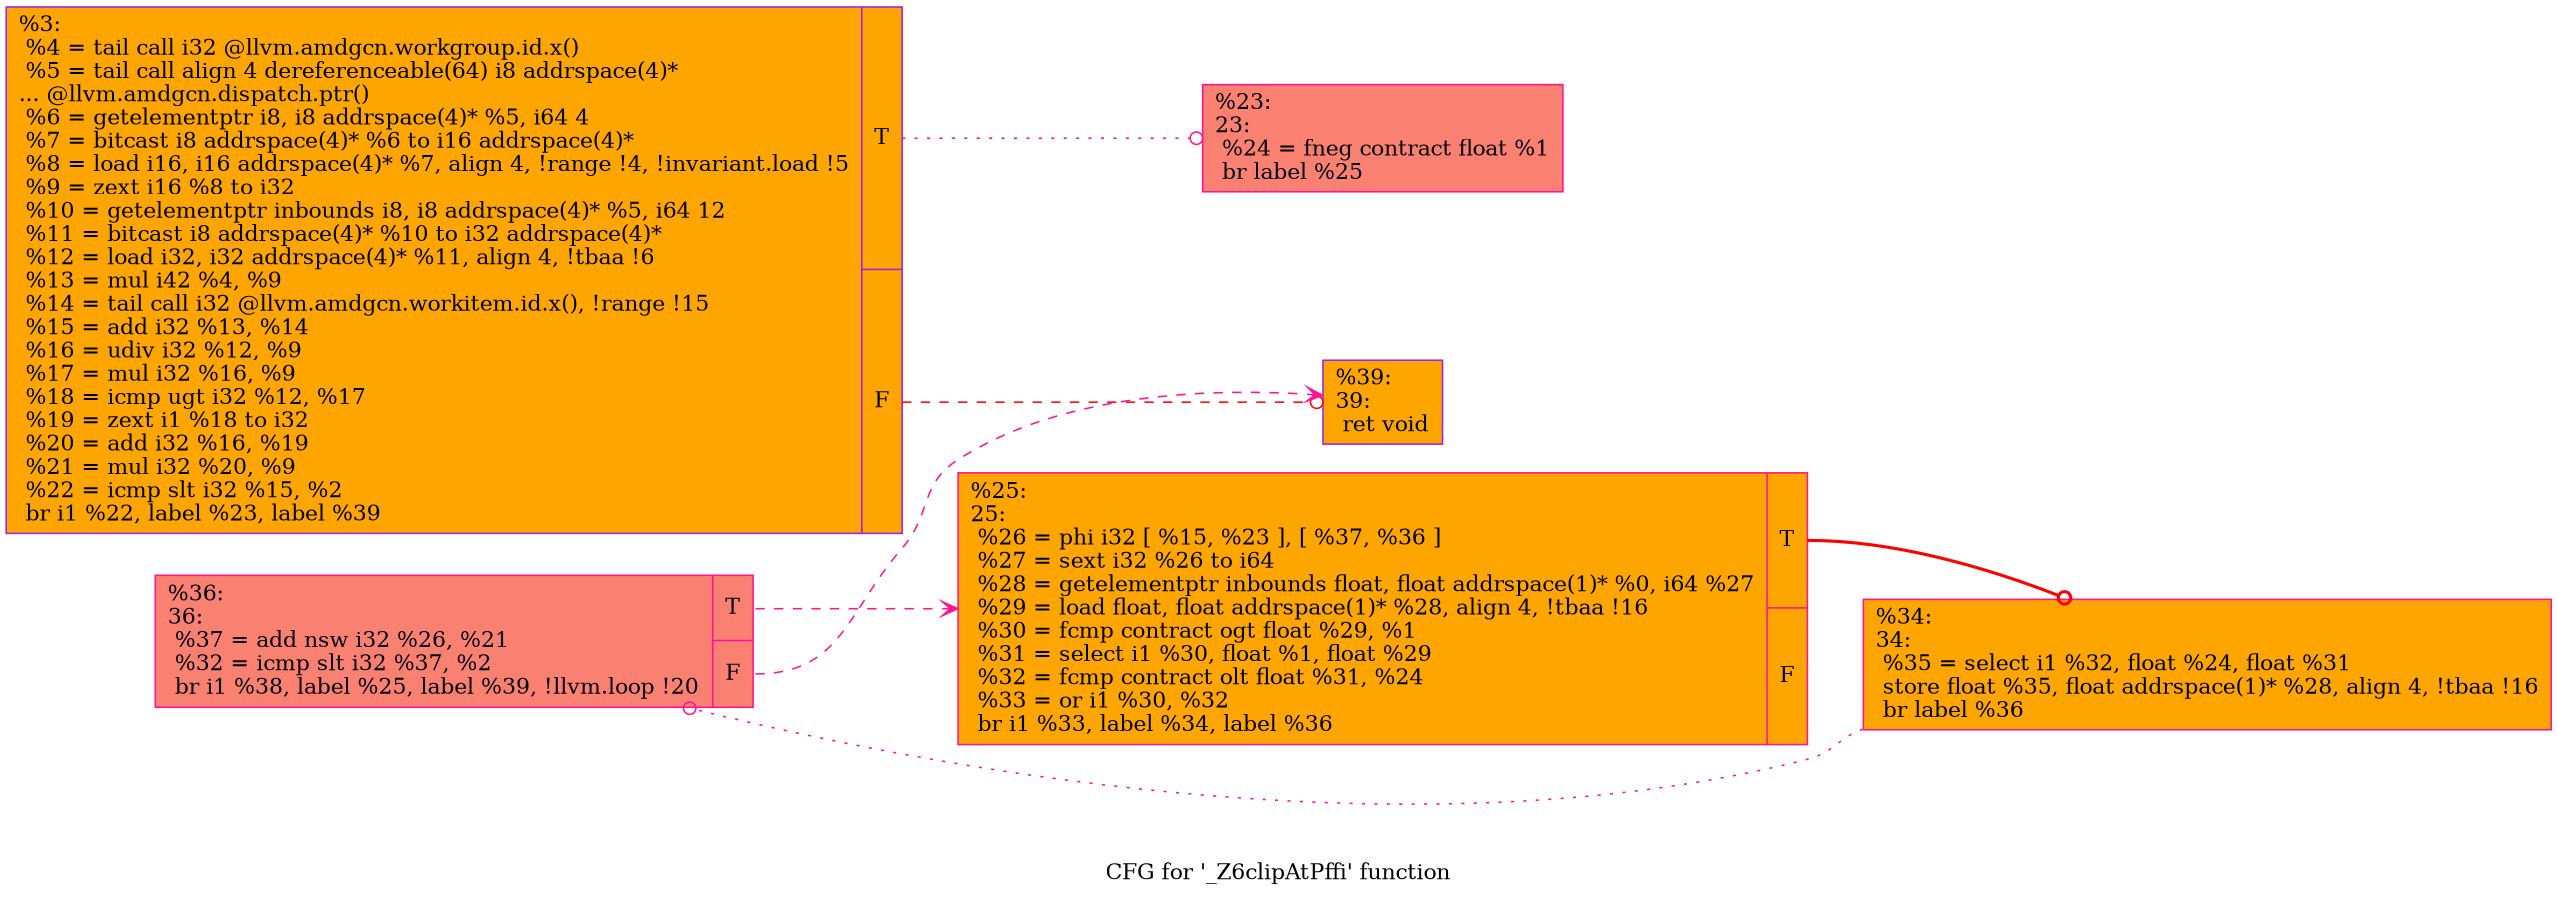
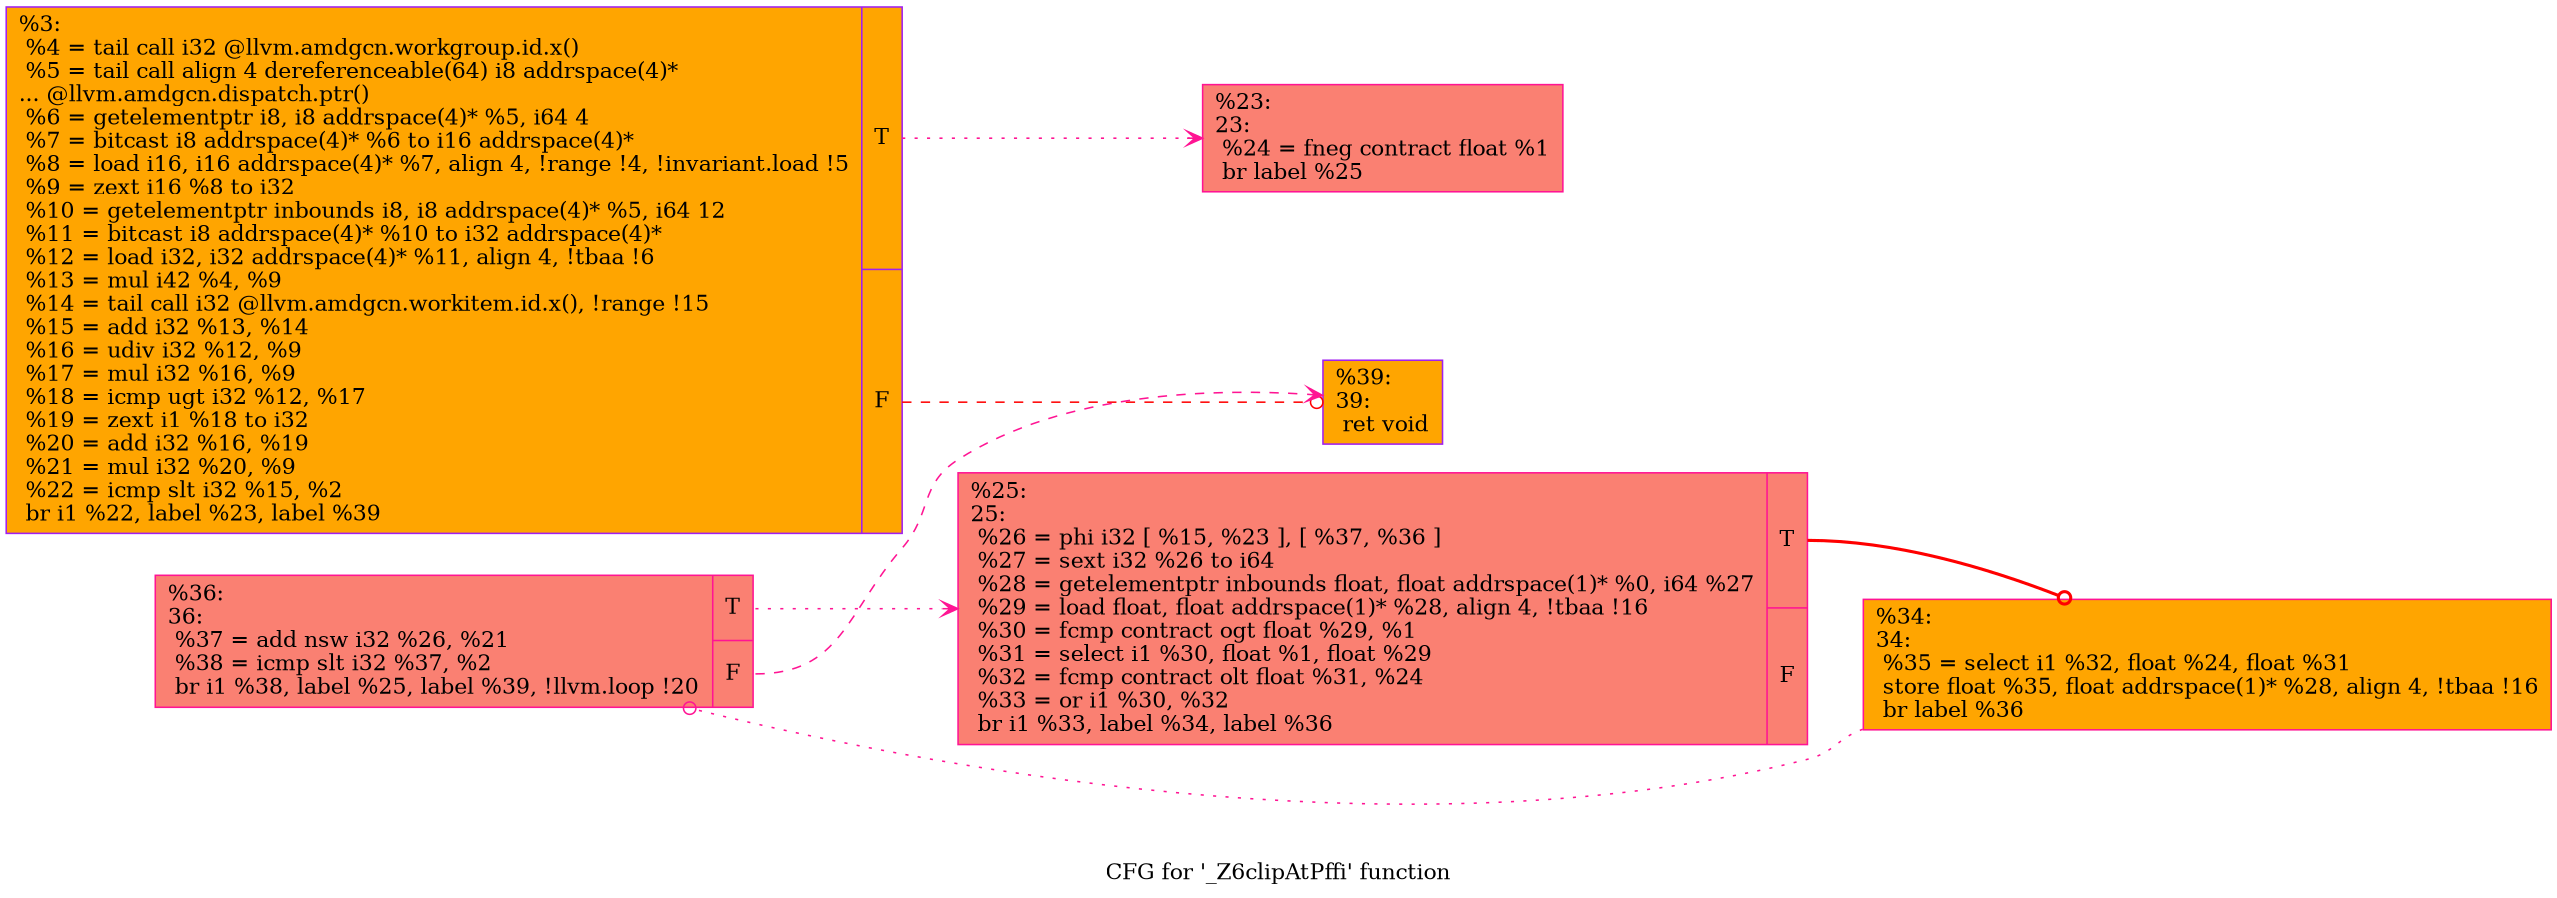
(1046, 138) -> (1046, 138)
(844, 609) -> (844, 609)
(1383, 609) -> (1383, 609)
(330, 664) -> (330, 664)
